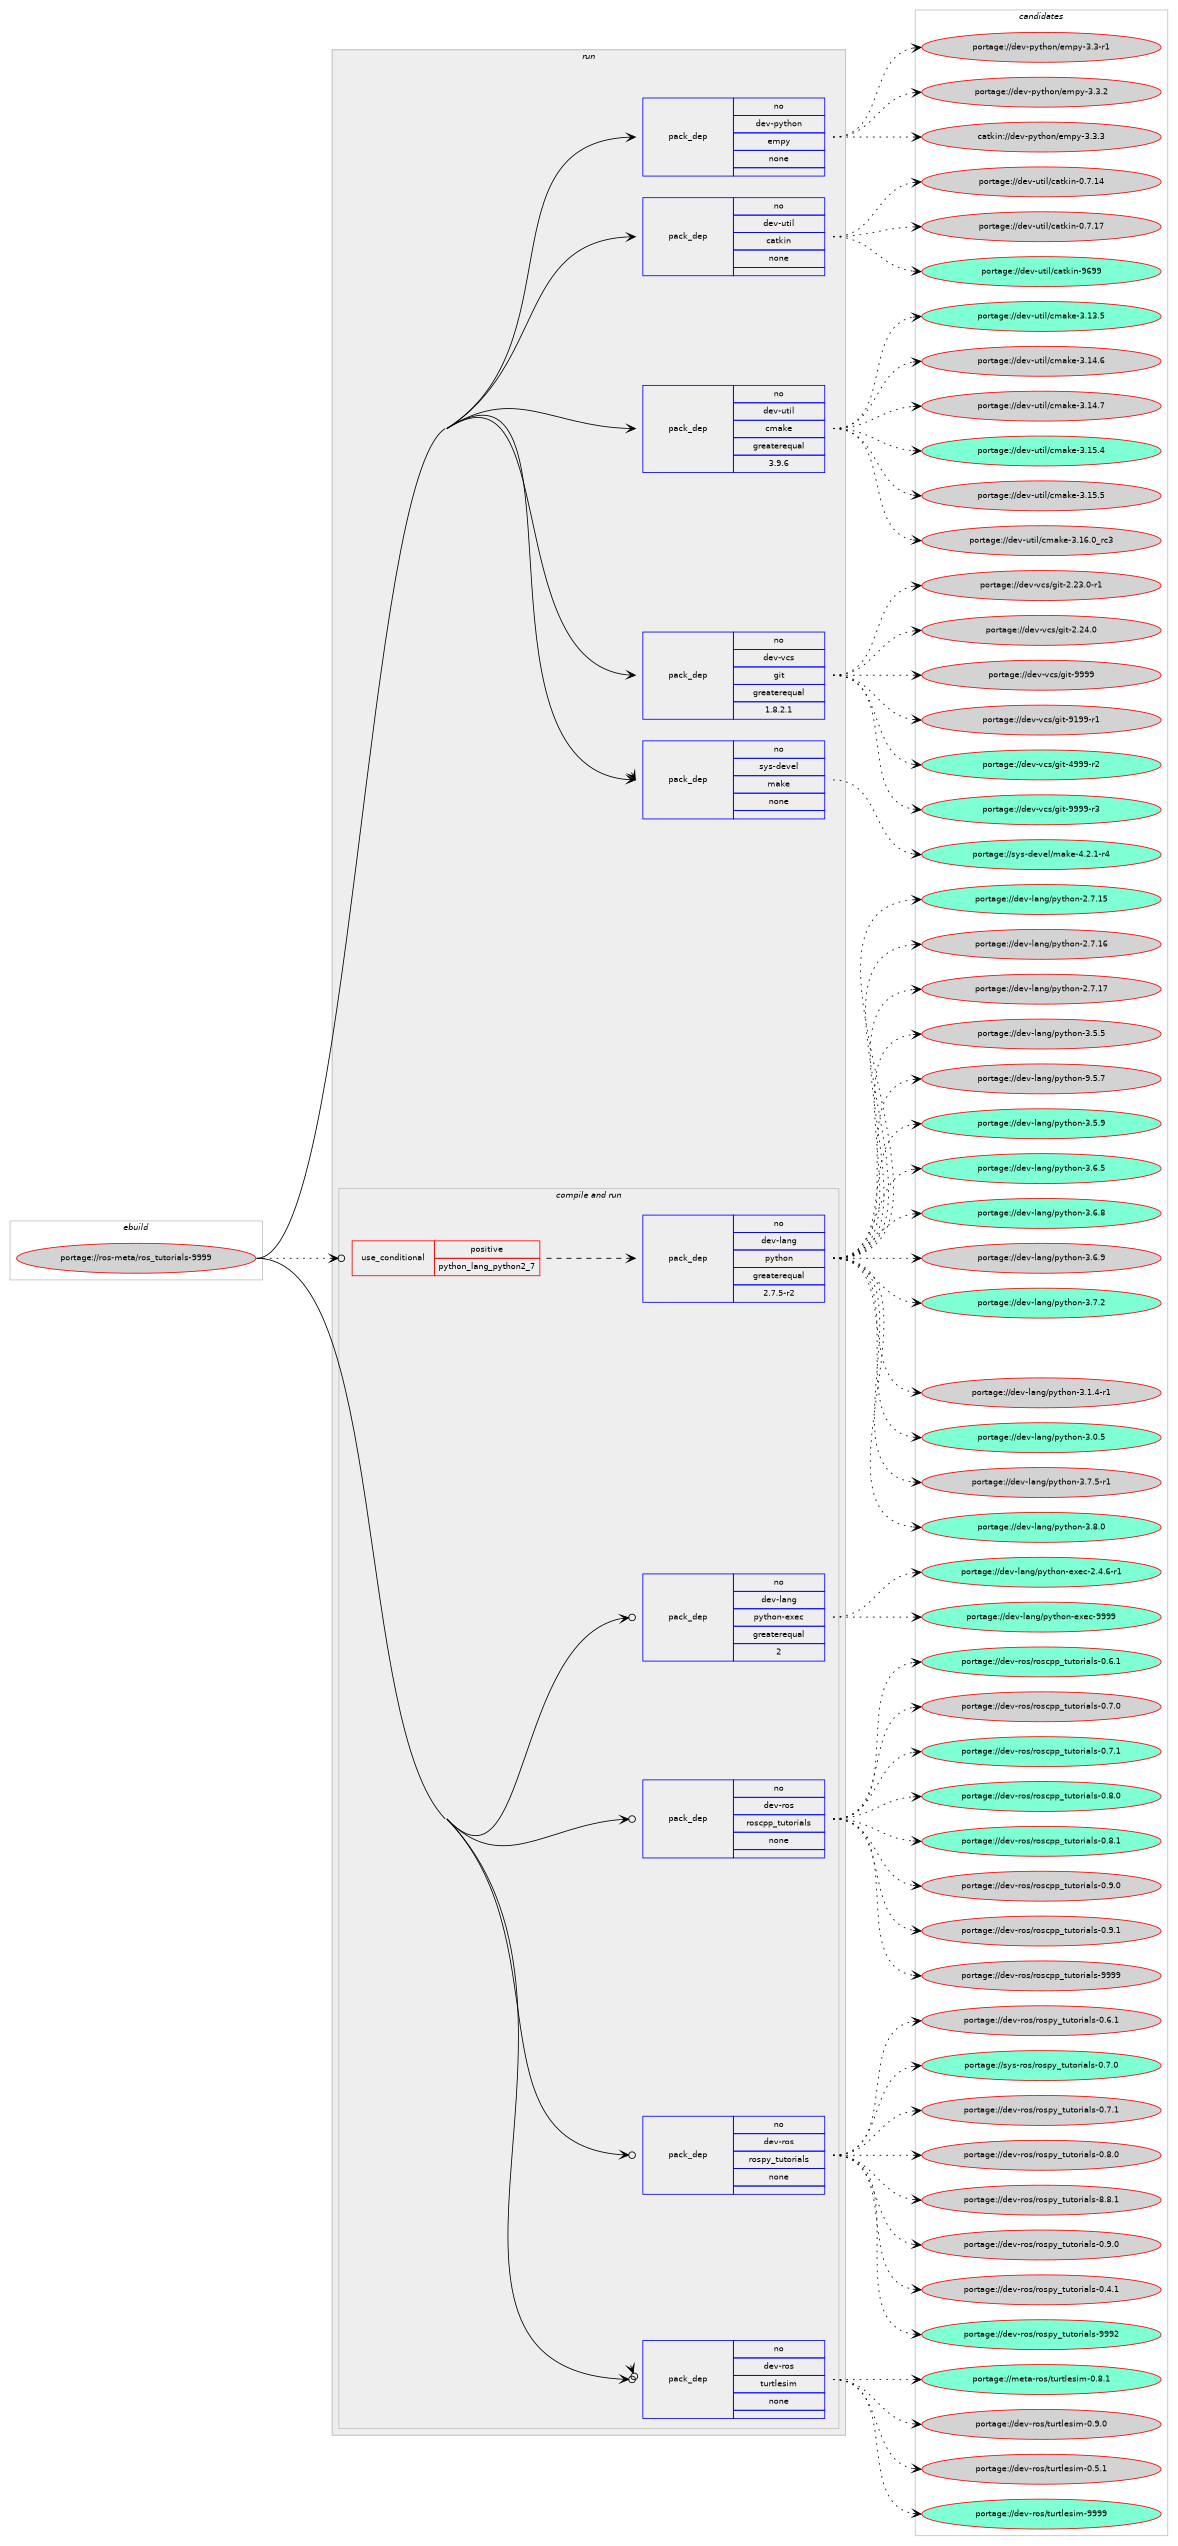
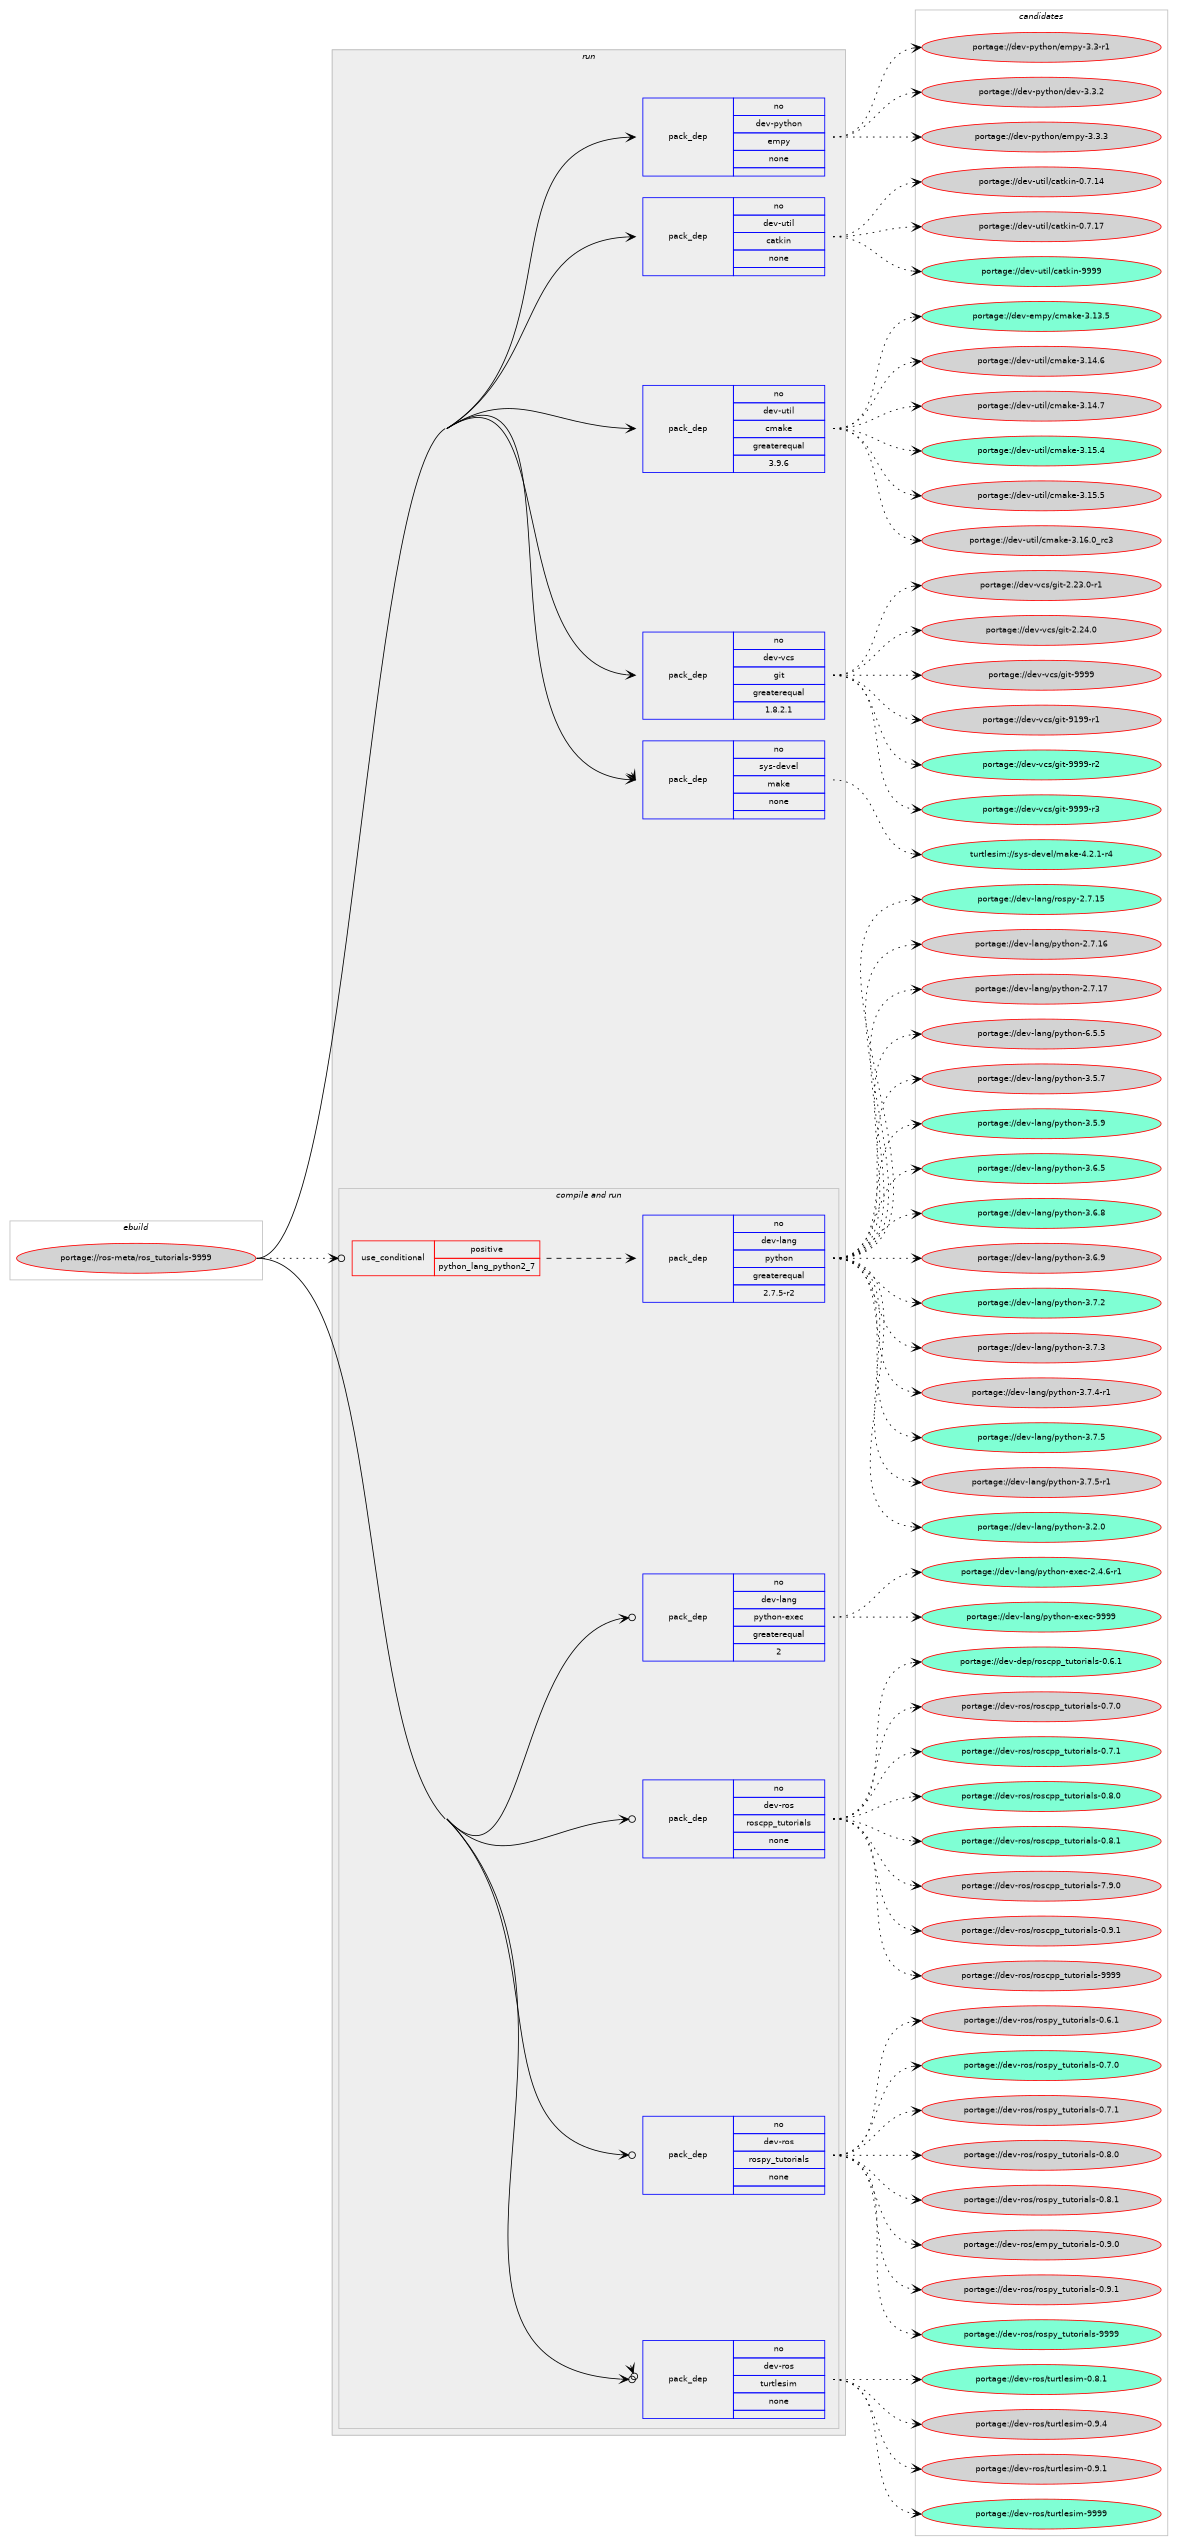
(1042, 92) -> (1042, 92)
(1042, 137) -> (1042, 137)
(1042, 272) -> (1042, 272)
(1042, 316) -> (1042, 316)
(1042, 765) -> (1042, 765)
(1042, 855) -> (1042, 855)
(1042, 899) -> (1042, 899)
(1042, 1034) -> (1042, 1034)
(1042, 1079) -> (1042, 1079)
none -> (1042, 1348)
(1042, 1393) -> (1042, 1393)
(1042, 1438) -> (1042, 1438)
(1042, 1527) -> (1042, 1527)
(1042, 1662) -> (1042, 1662)
(1042, 1886) -> (1042, 1886)
(1042, 2066) -> (1042, 2066)
(1042, 2200) -> (1042, 2200)
(1042, 2245) -> (1042, 2245)
(1042, 2290) -> (1042, 2290)
(1042, 2335) -> (1042, 2335)
(1042, 2380) -> (1042, 2380)
(1042, 2424) -> (1042, 2424)
(1042, 2469) -> (1042, 2469)
